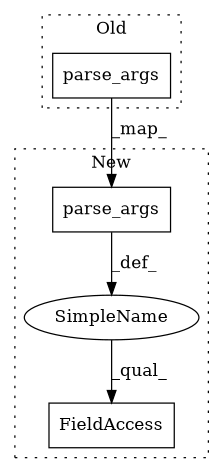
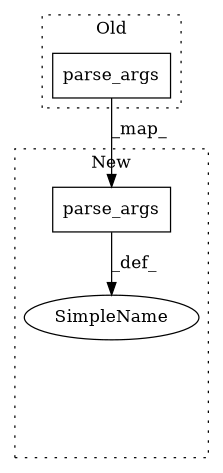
(112, 425) -> none
